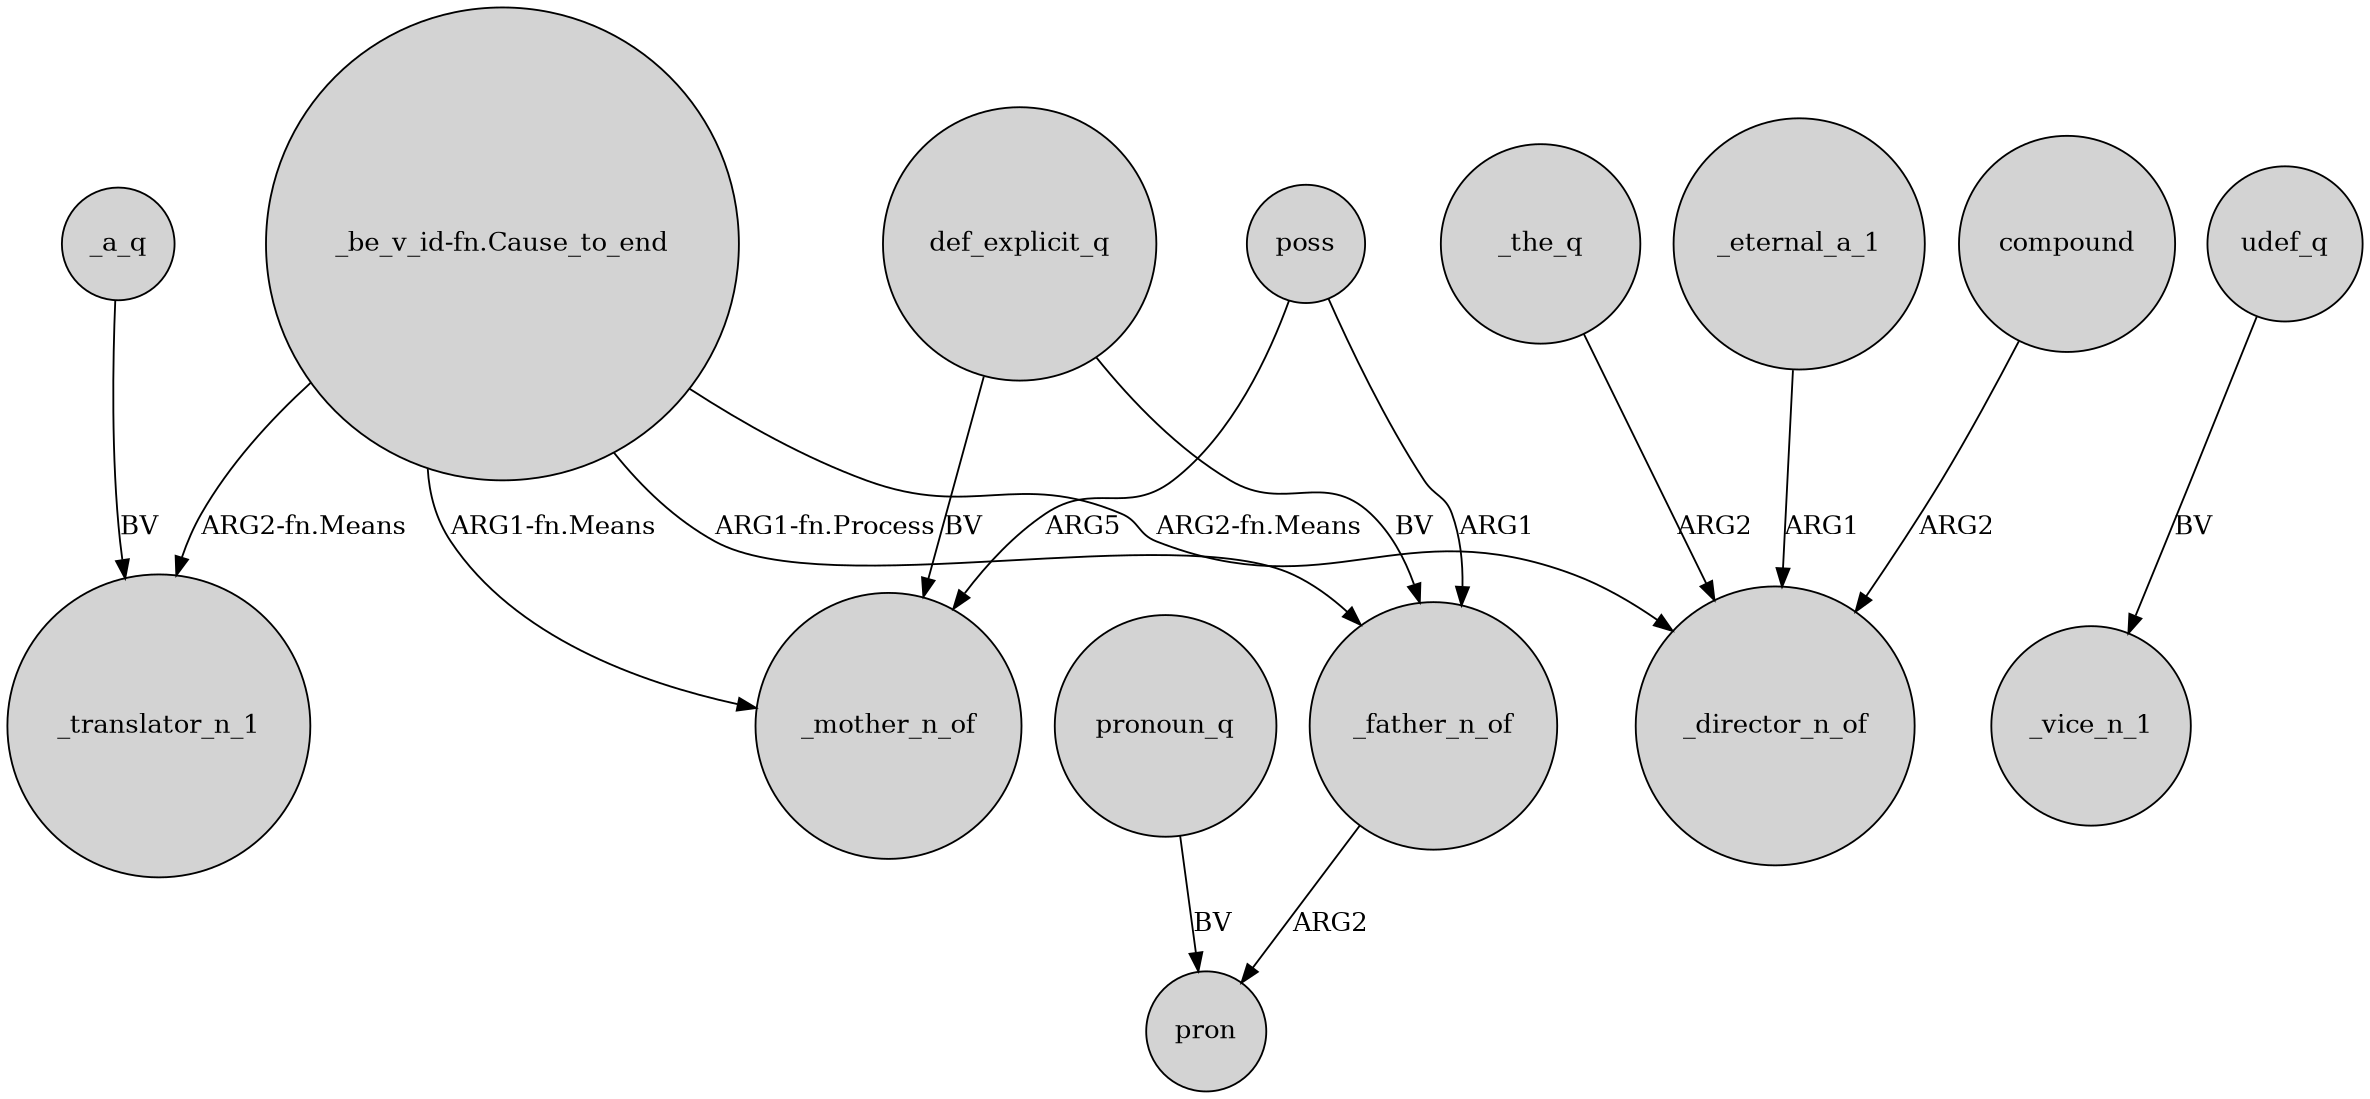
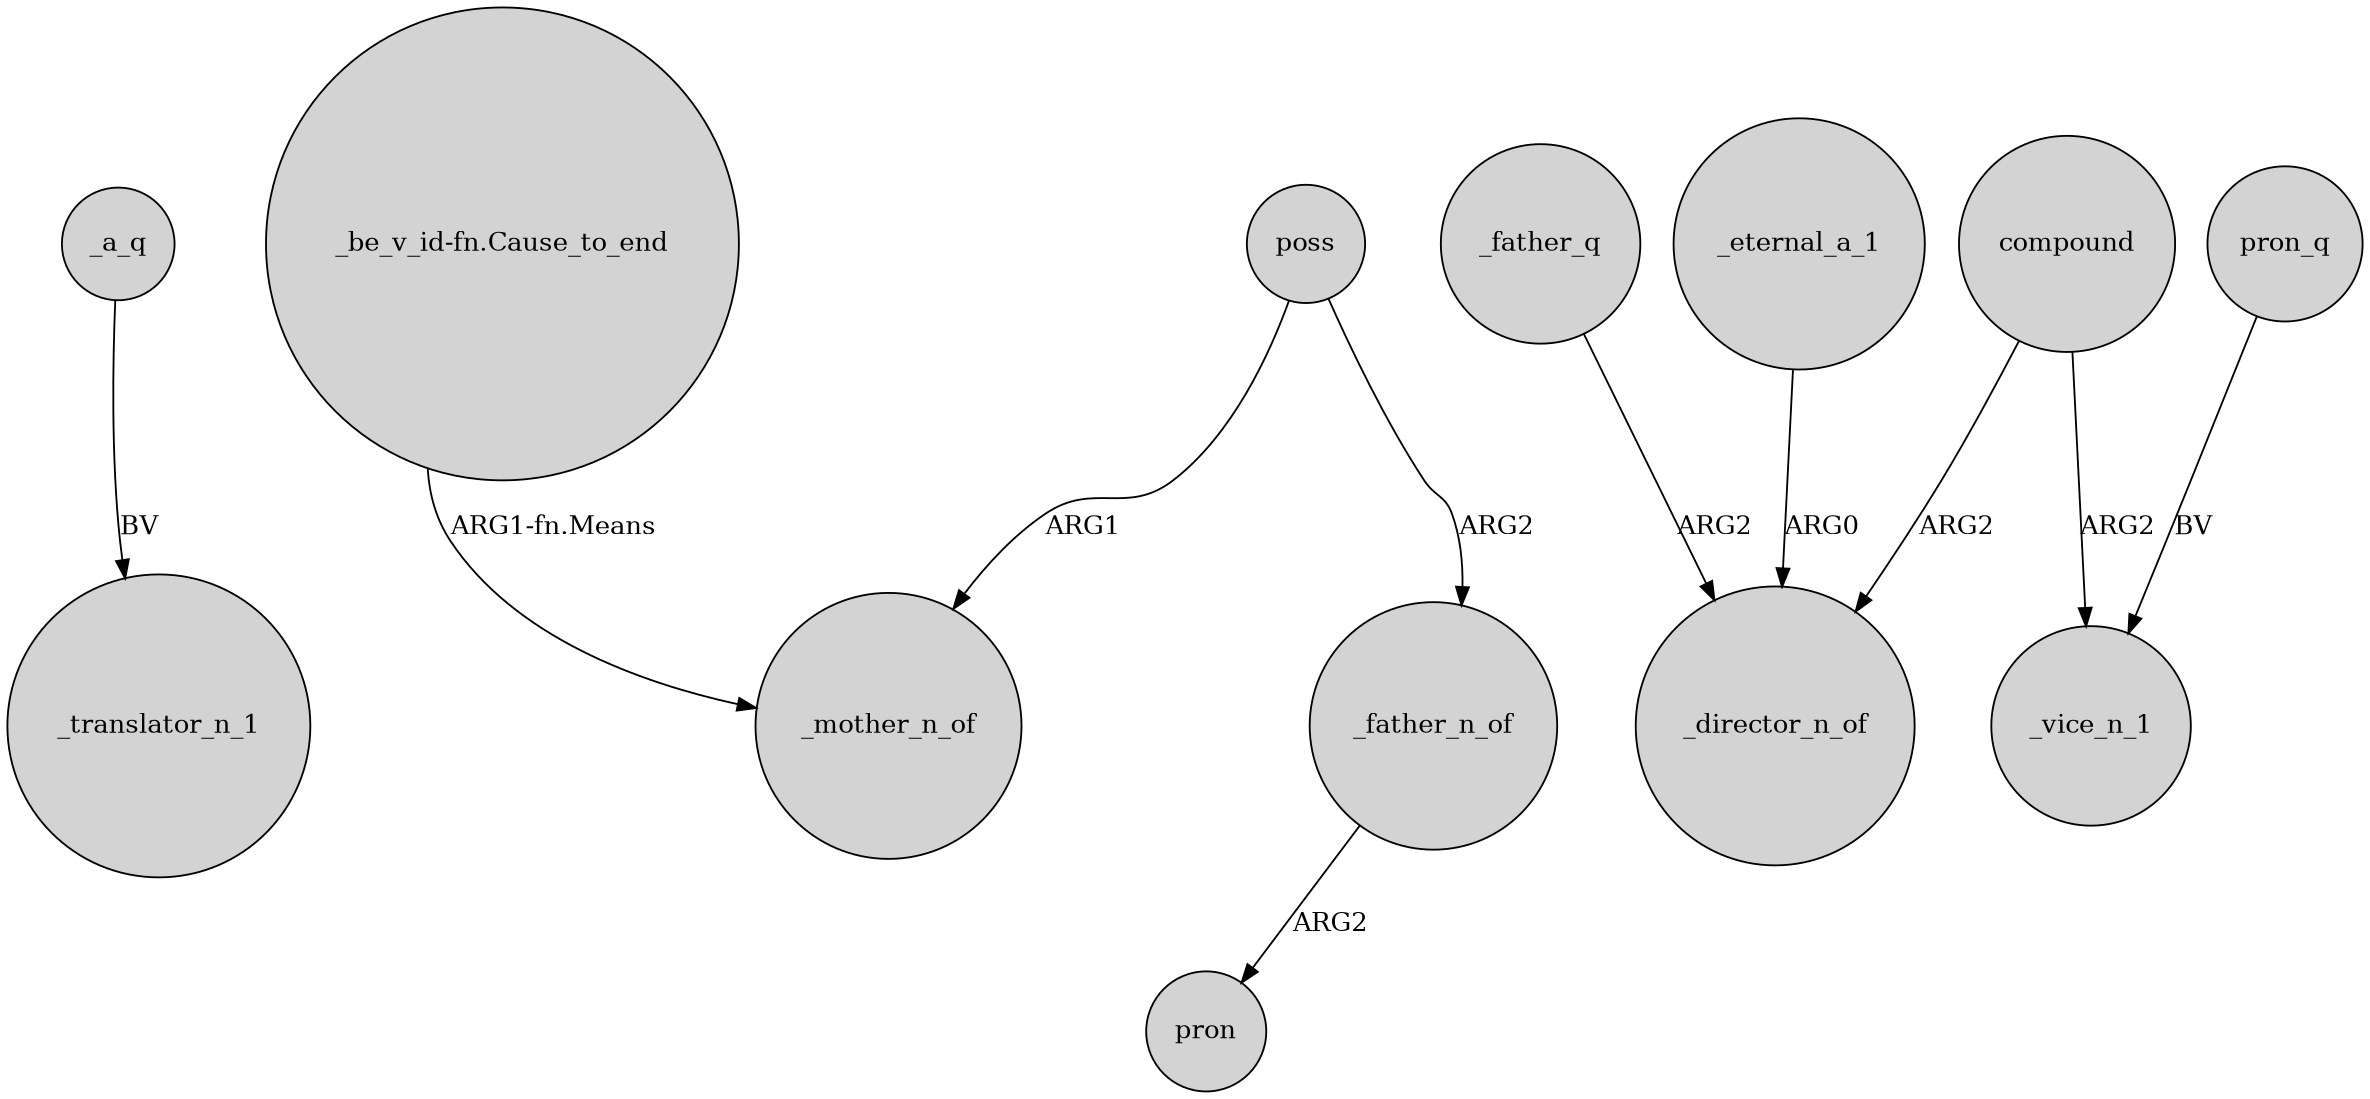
(1020, 244) -> none
(1541, 244) -> (1541, 244)
(2285, 244) -> (2285, 244)
(236, 463) -> none
none -> (2079, 480)
(1083, 528) -> (1083, 528)
(1497, 528) -> (1497, 528)
(1822, 528) -> (1822, 528)
(1164, 544) -> none
(969, 562) -> none
(1166, 726) -> none
